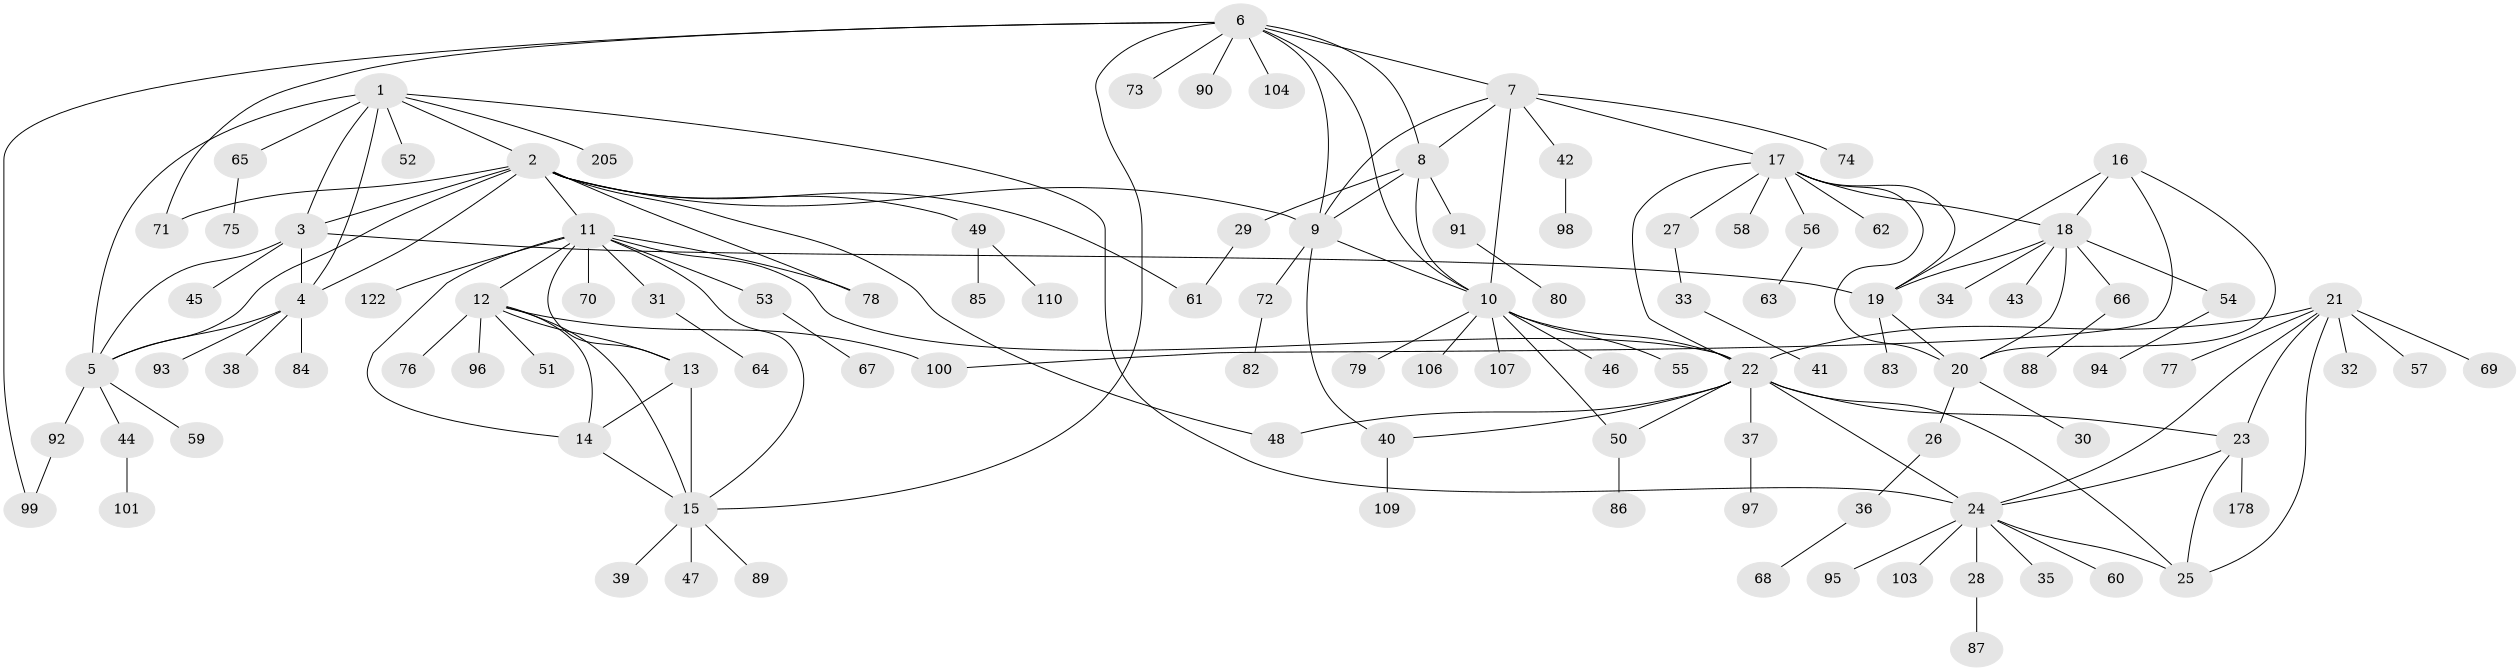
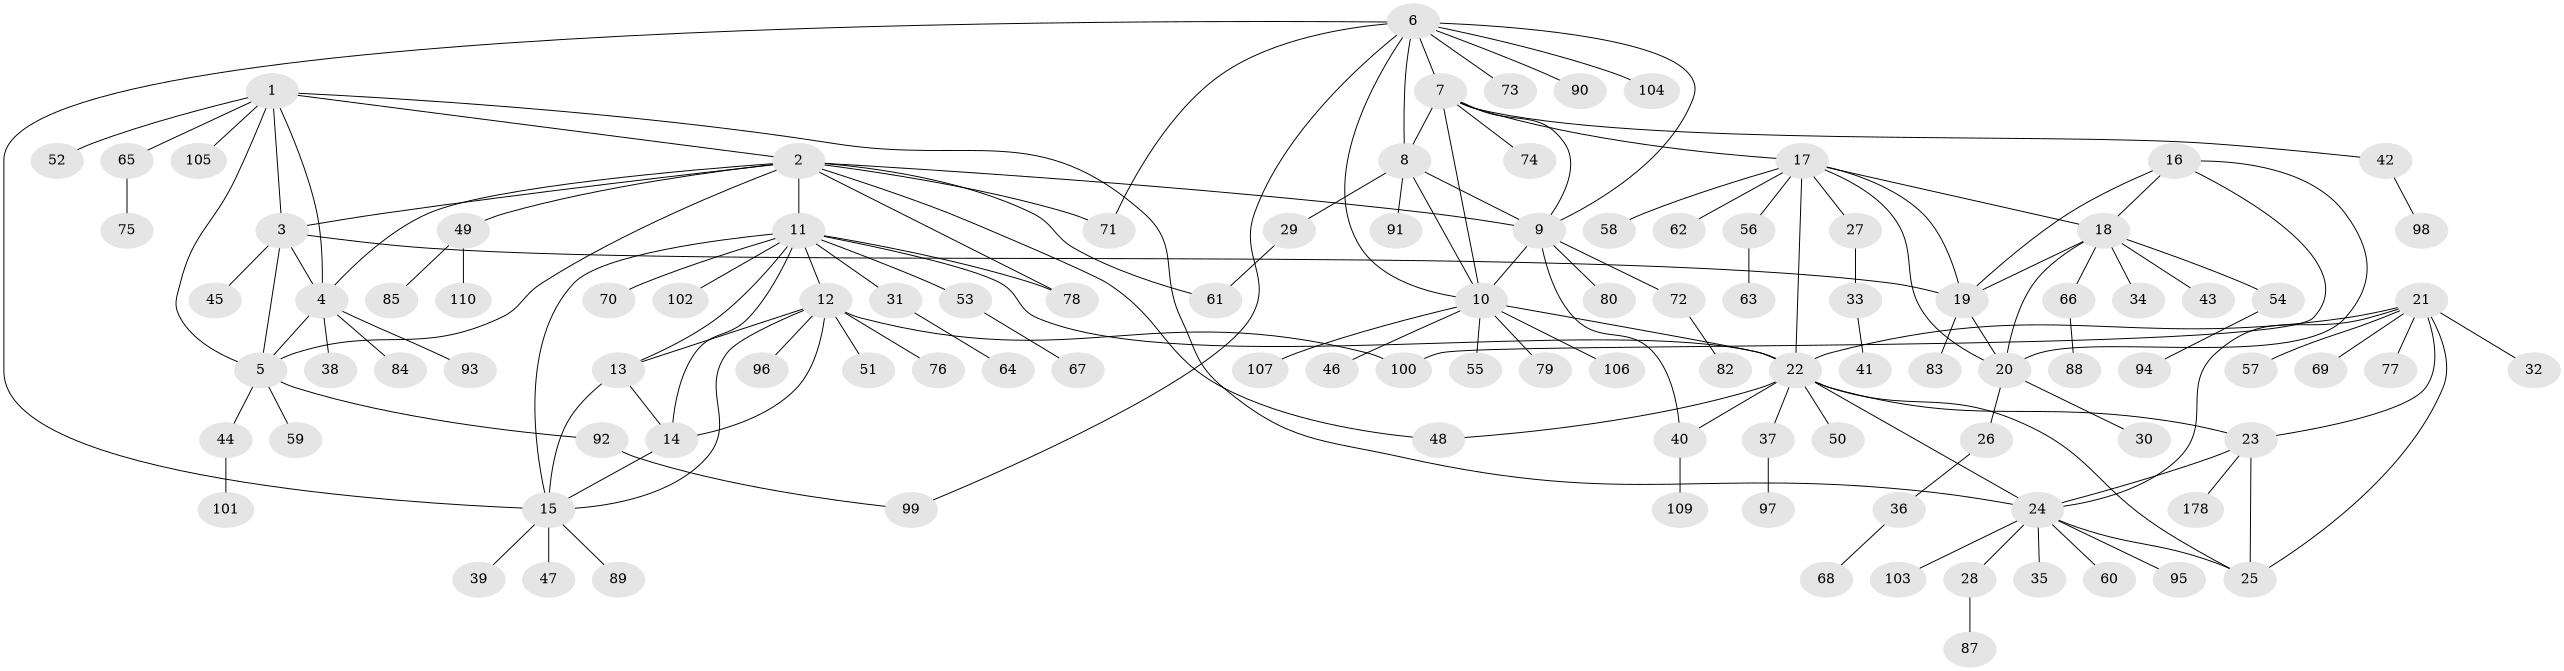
(605, 161) -> (199, 161)
(1515, 270) -> (1579, 271)
(373, 301) -> (681, 301)
(1555, 370) -> none
(1619, 510) -> none
